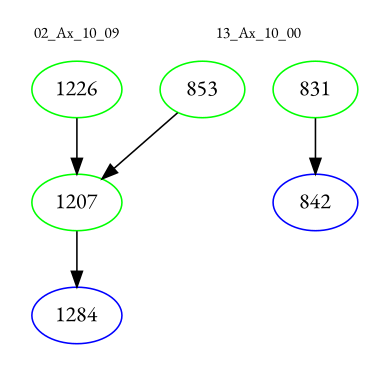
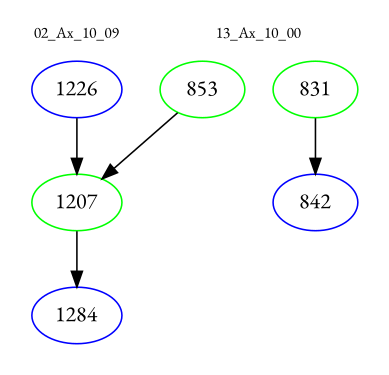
(77, 89) -> (77, 89)
